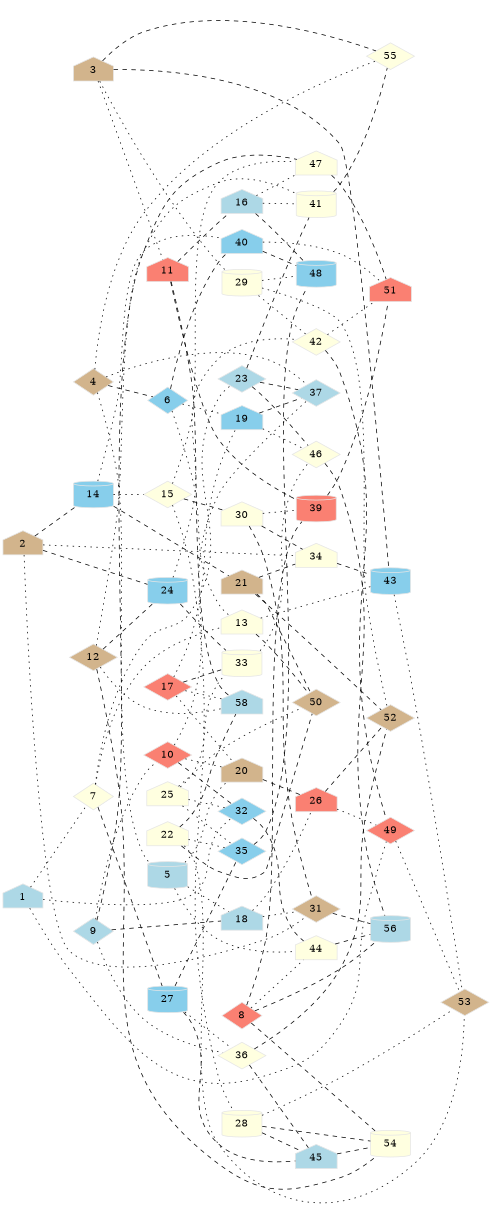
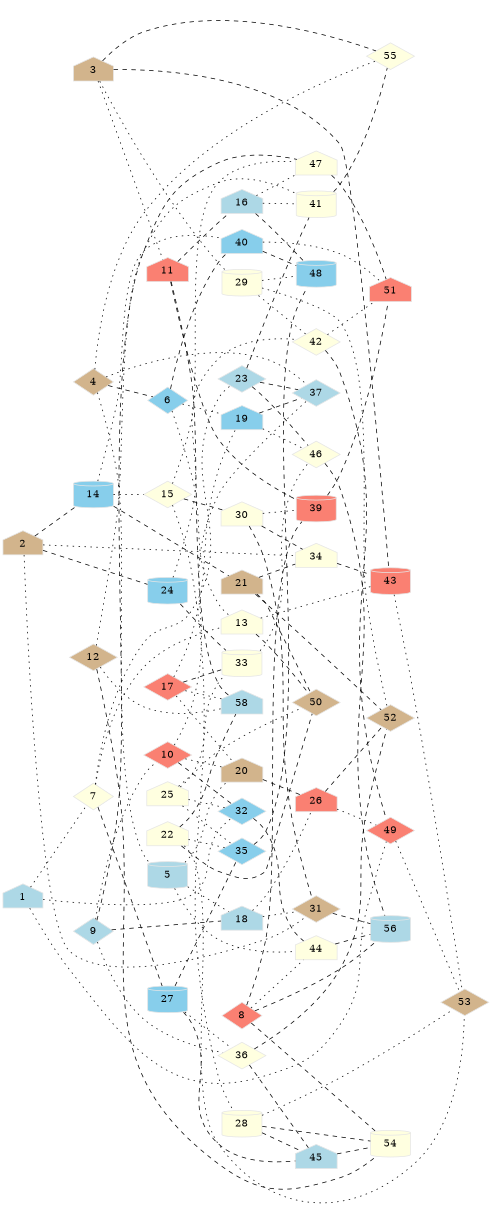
(391, 581) -> (391, 581)
(128, 626) -> none
